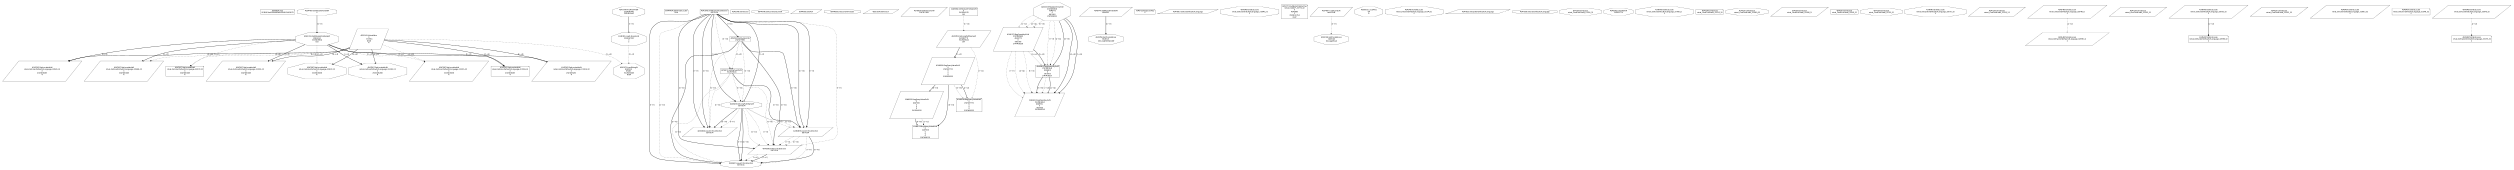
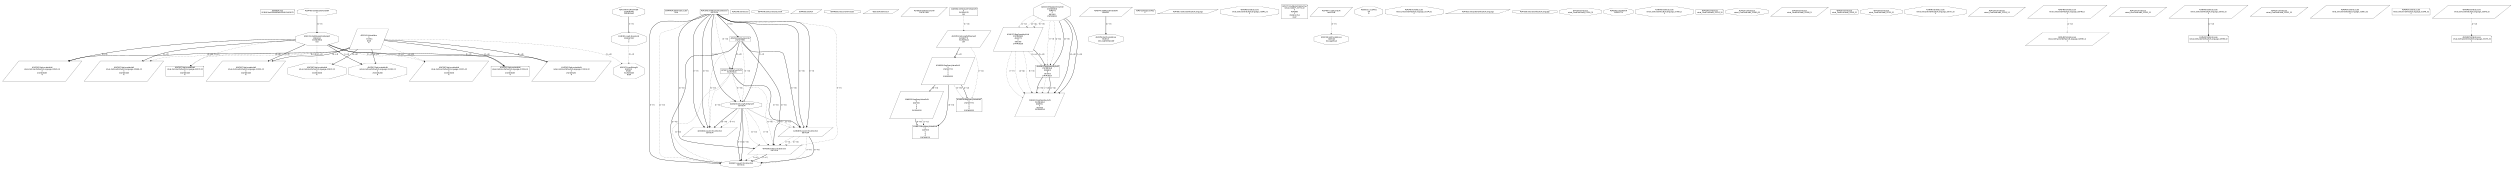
(736, 55) -> (736, 55)
